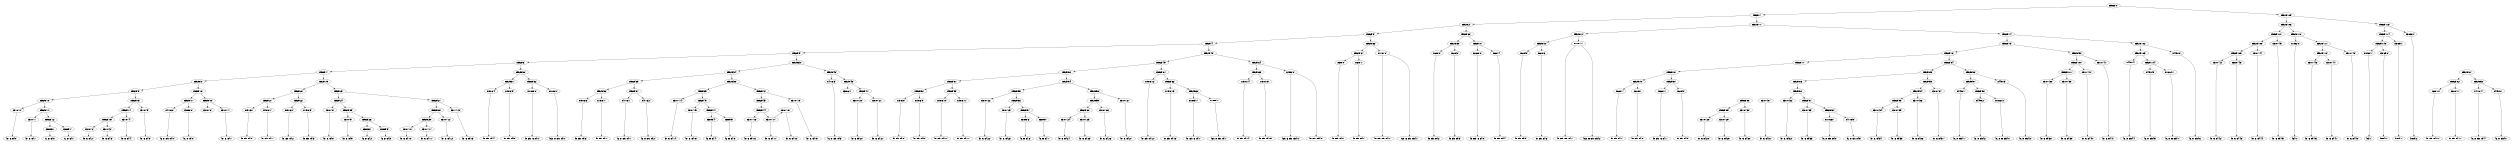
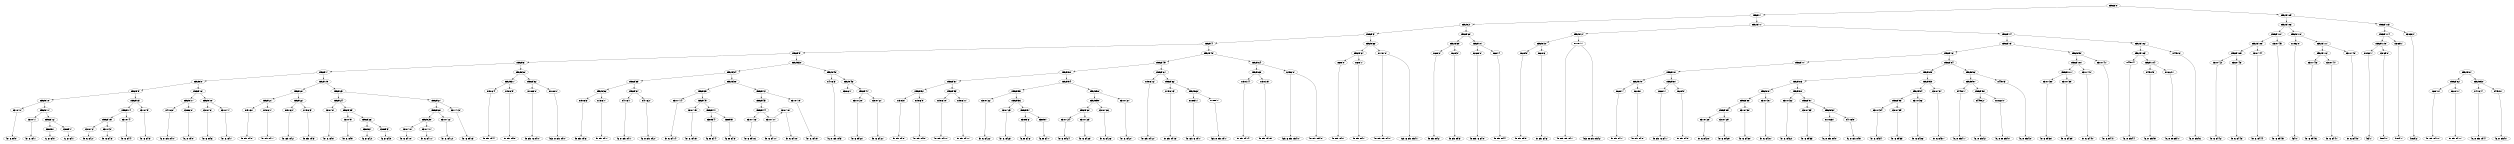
none -> (1766, 91)
none -> (208, 139)
